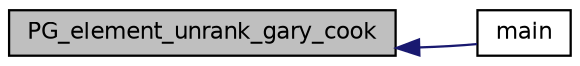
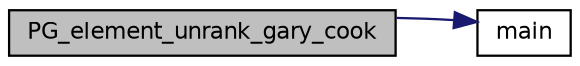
(448, 46) -> (425, 19)
